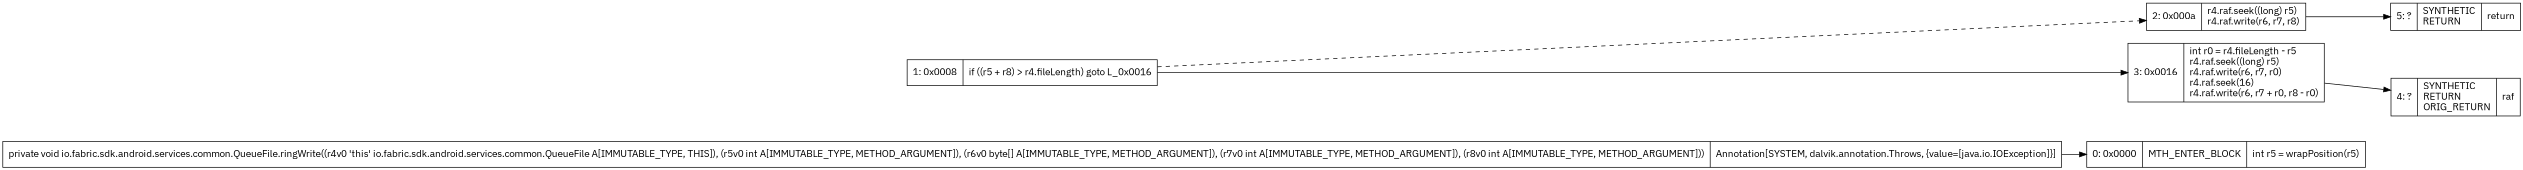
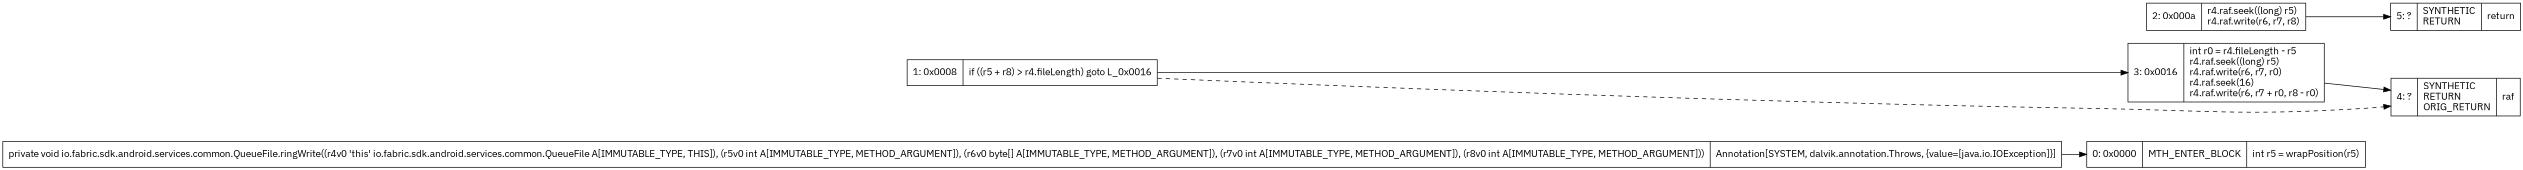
(1648, 44) -> (1771, 101)
